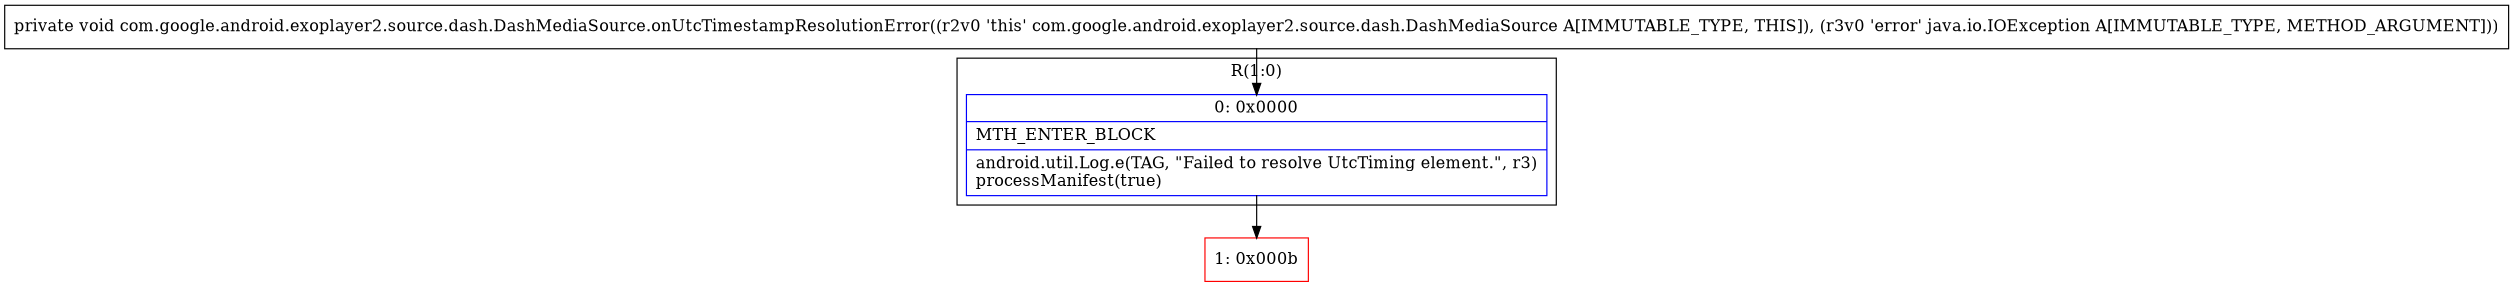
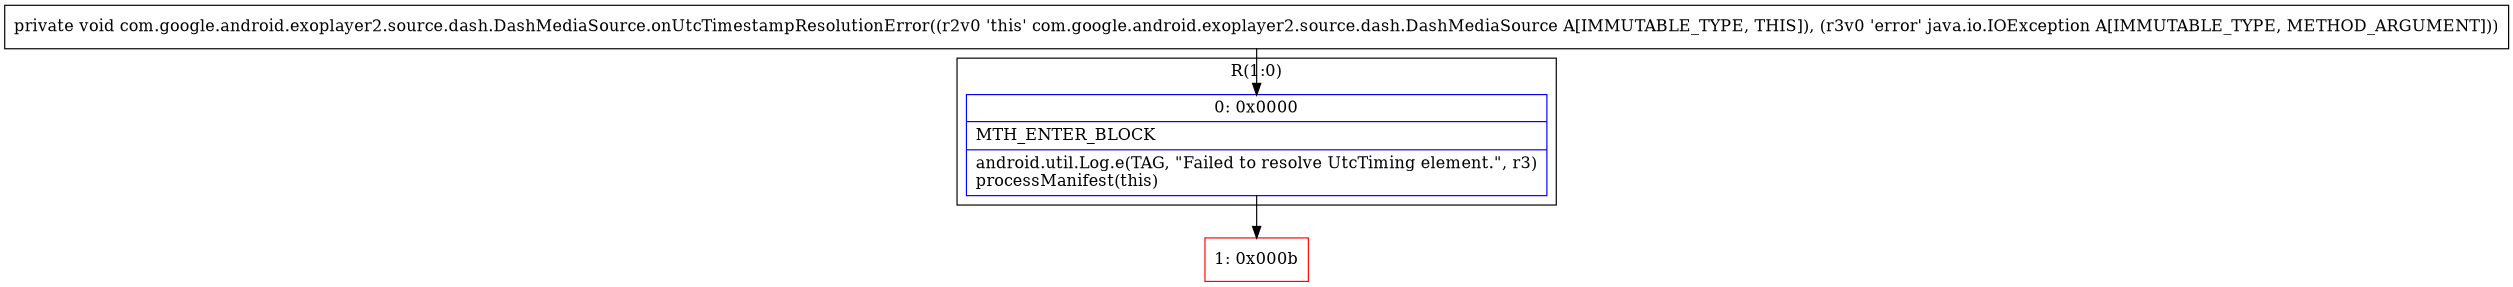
(1069, 181) -> (1067, 181)
